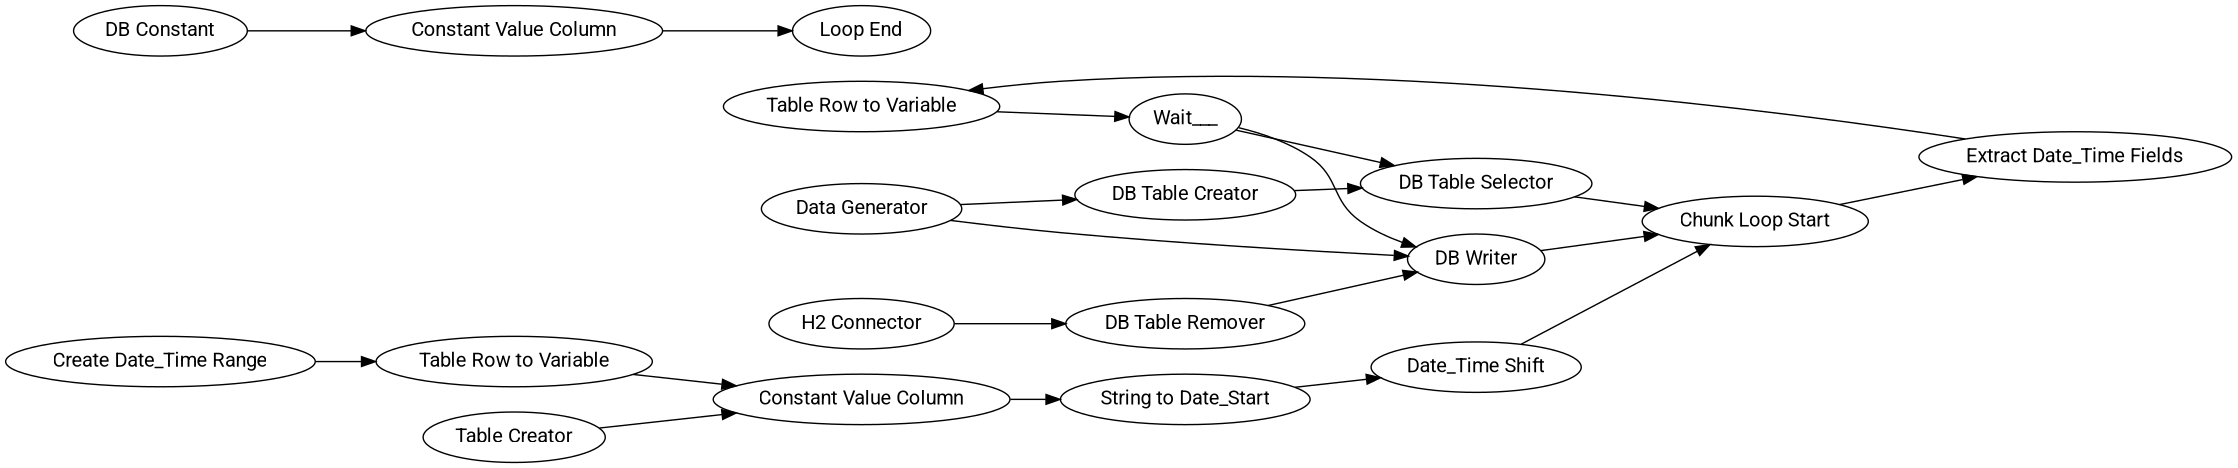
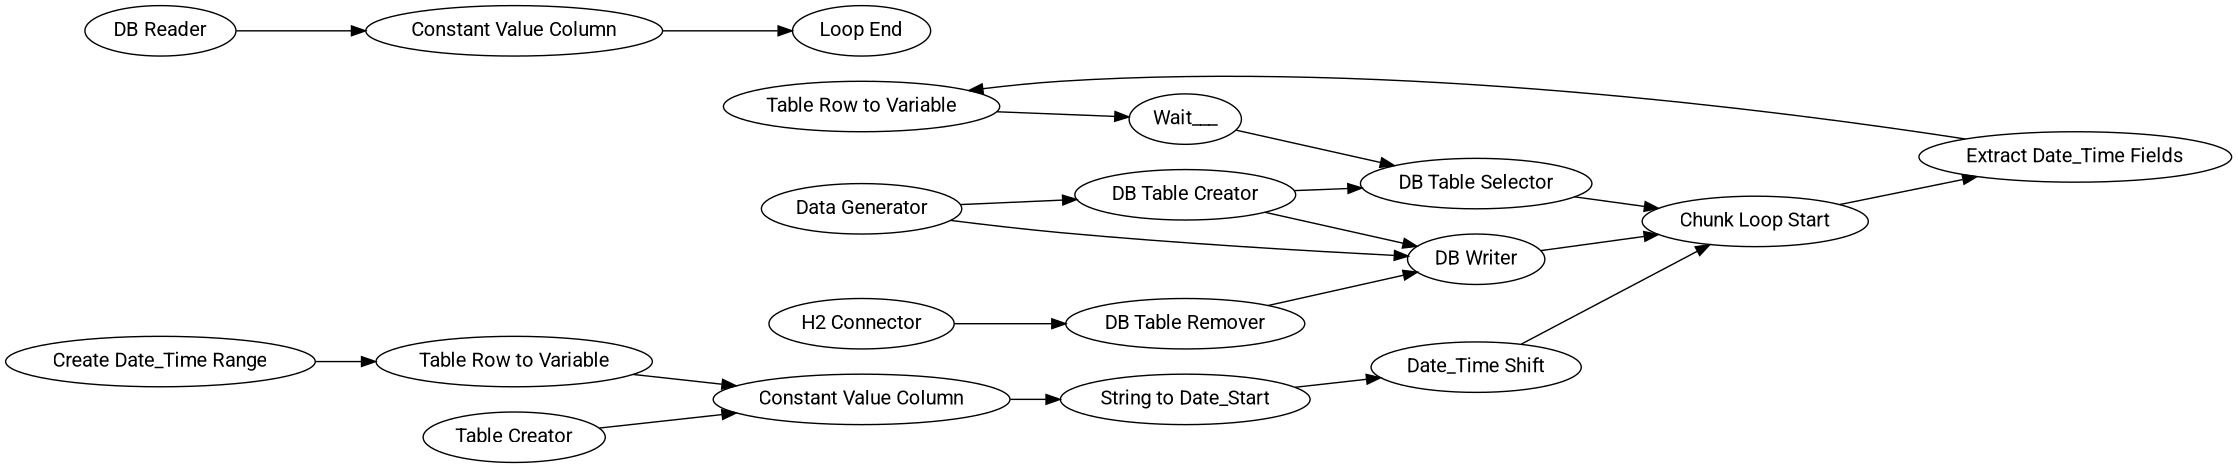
(160, 31) -> (160, 31)
(1328, 176) -> (1334, 228)
